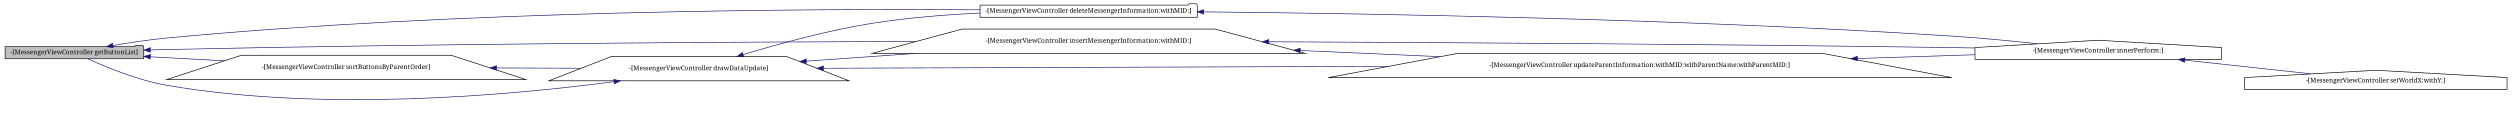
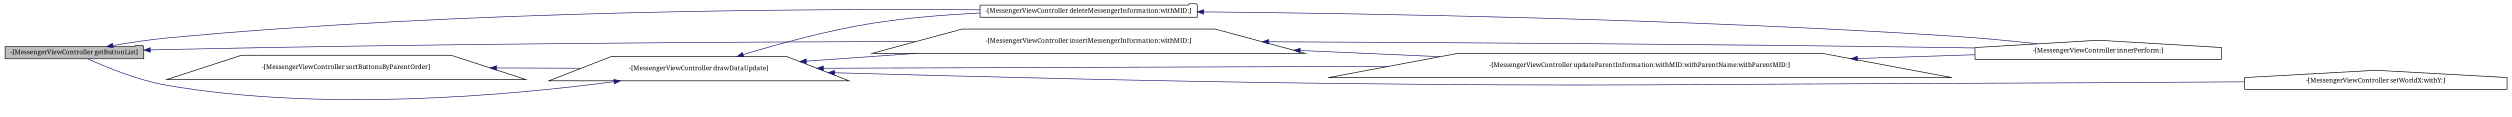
(187, 59) -> none
(2248, 67) -> (1539, 85)
